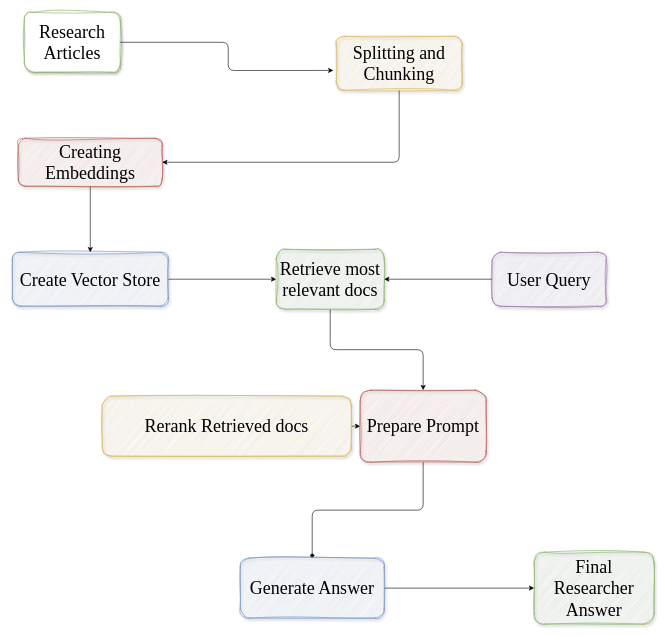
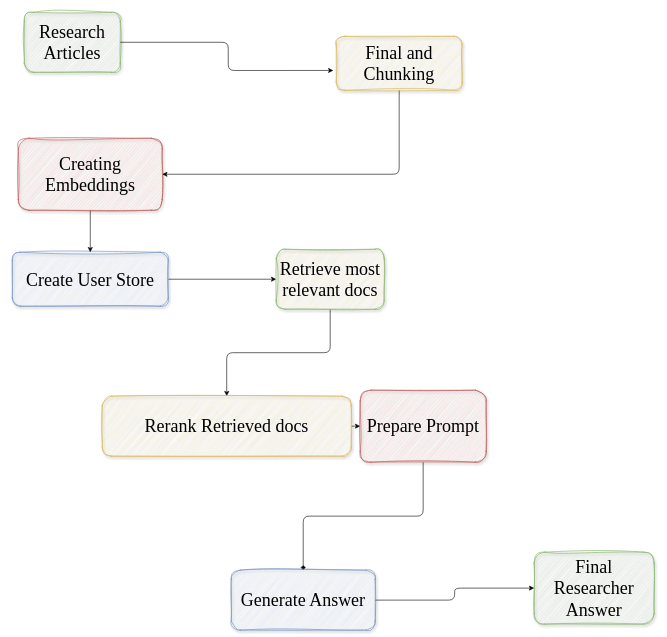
(72, 42) -> (72, 42)
(399, 63) -> (399, 63)
(90, 162) -> (90, 174)
(90, 279) -> (90, 279)
(330, 279) -> (330, 279)
(491, 279) -> none
(549, 279) -> none
(332, 349) -> (330, 350)
(312, 588) -> (303, 600)
